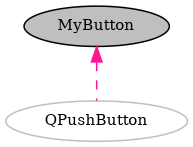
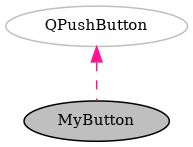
(97, 81) -> (97, 81)
